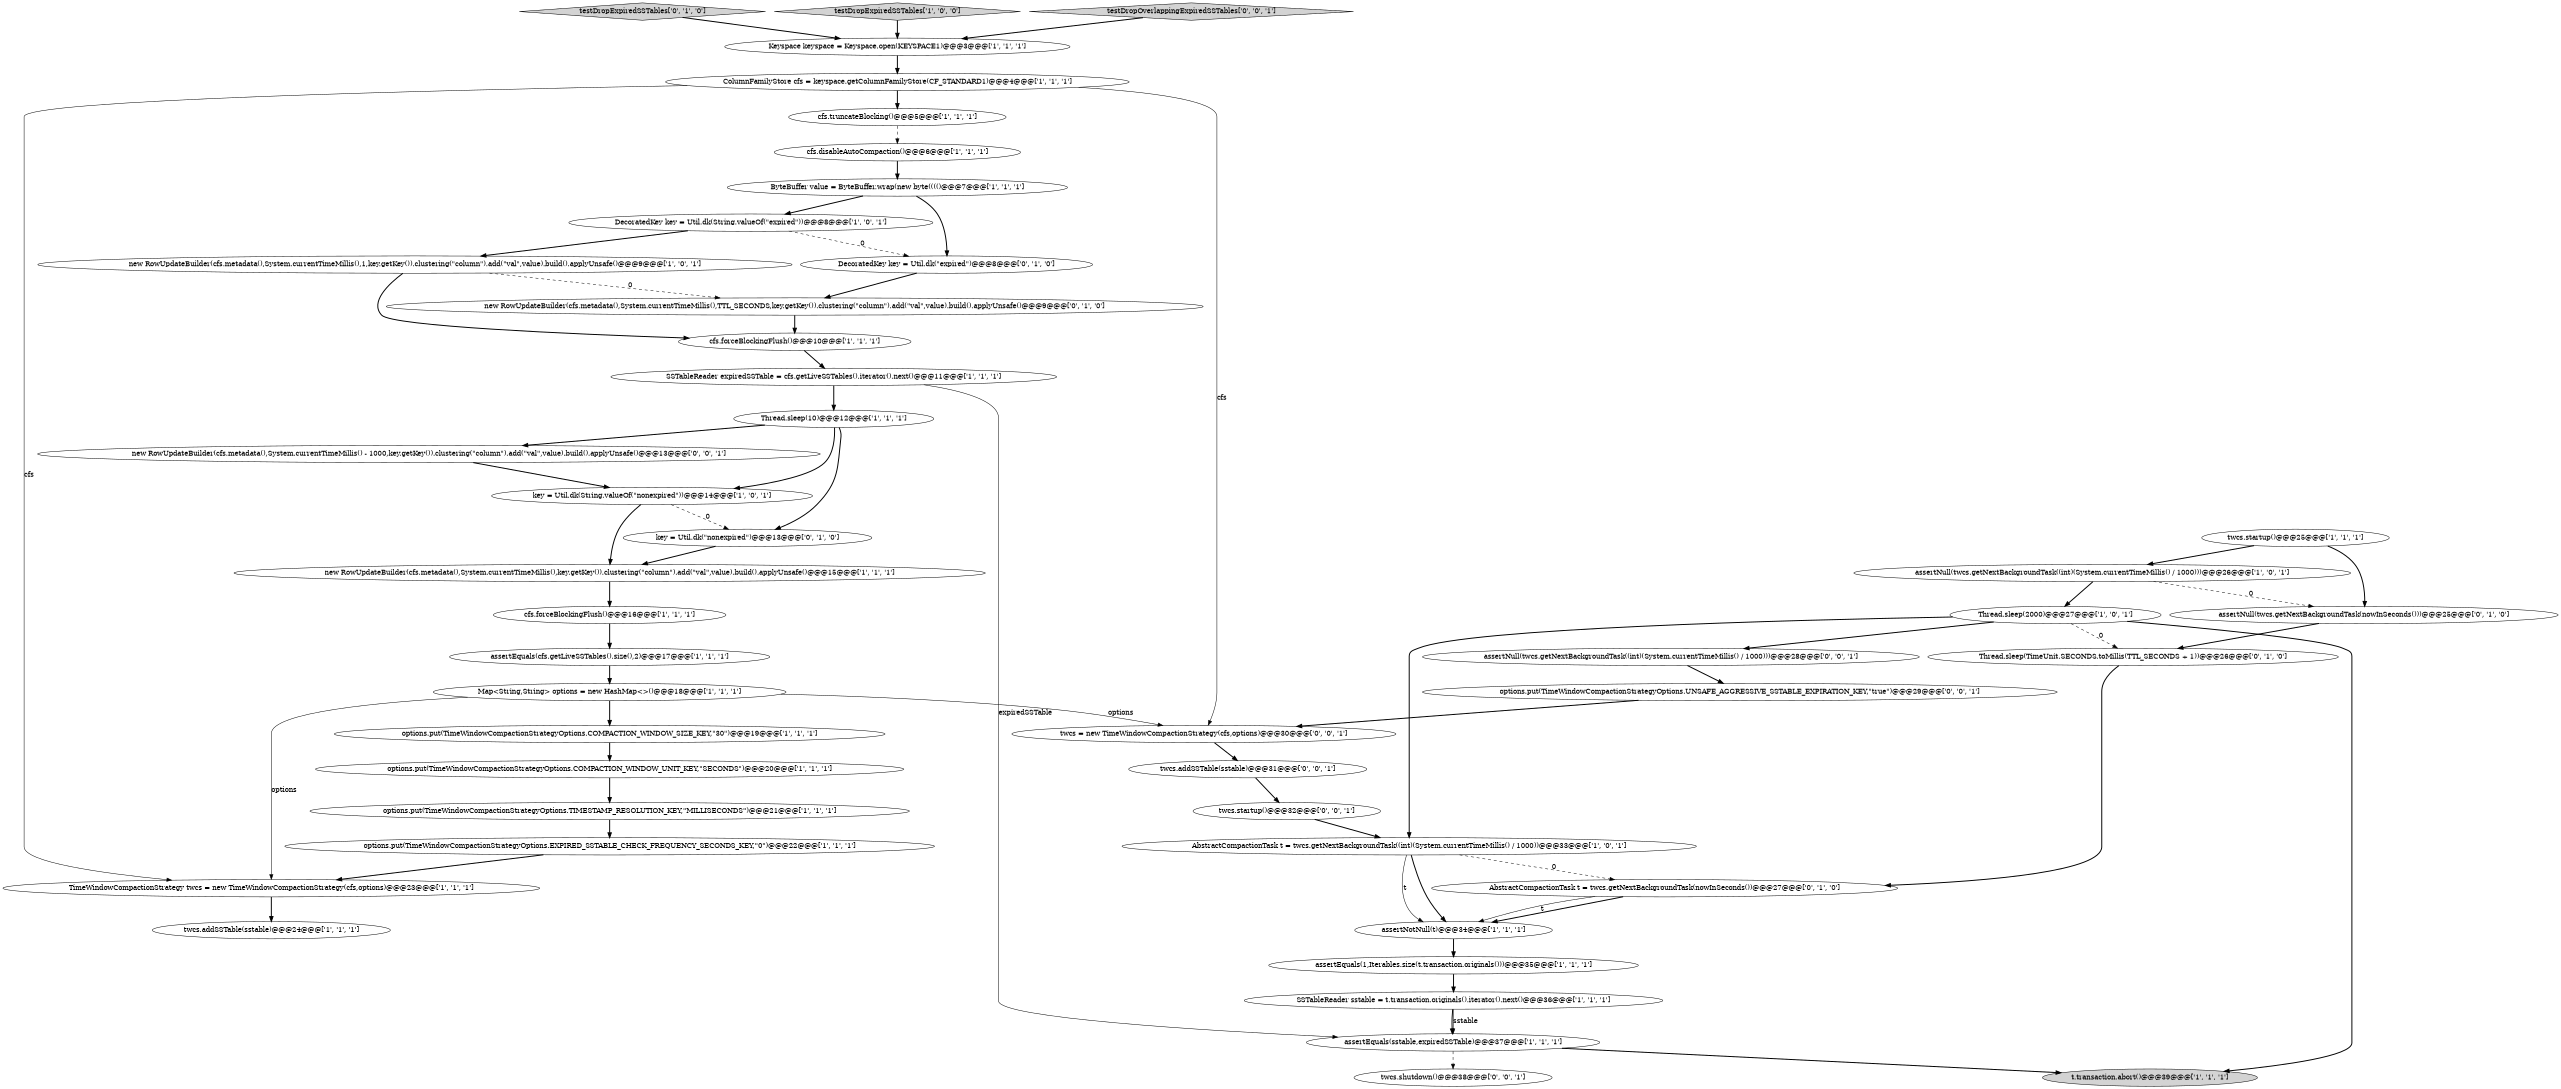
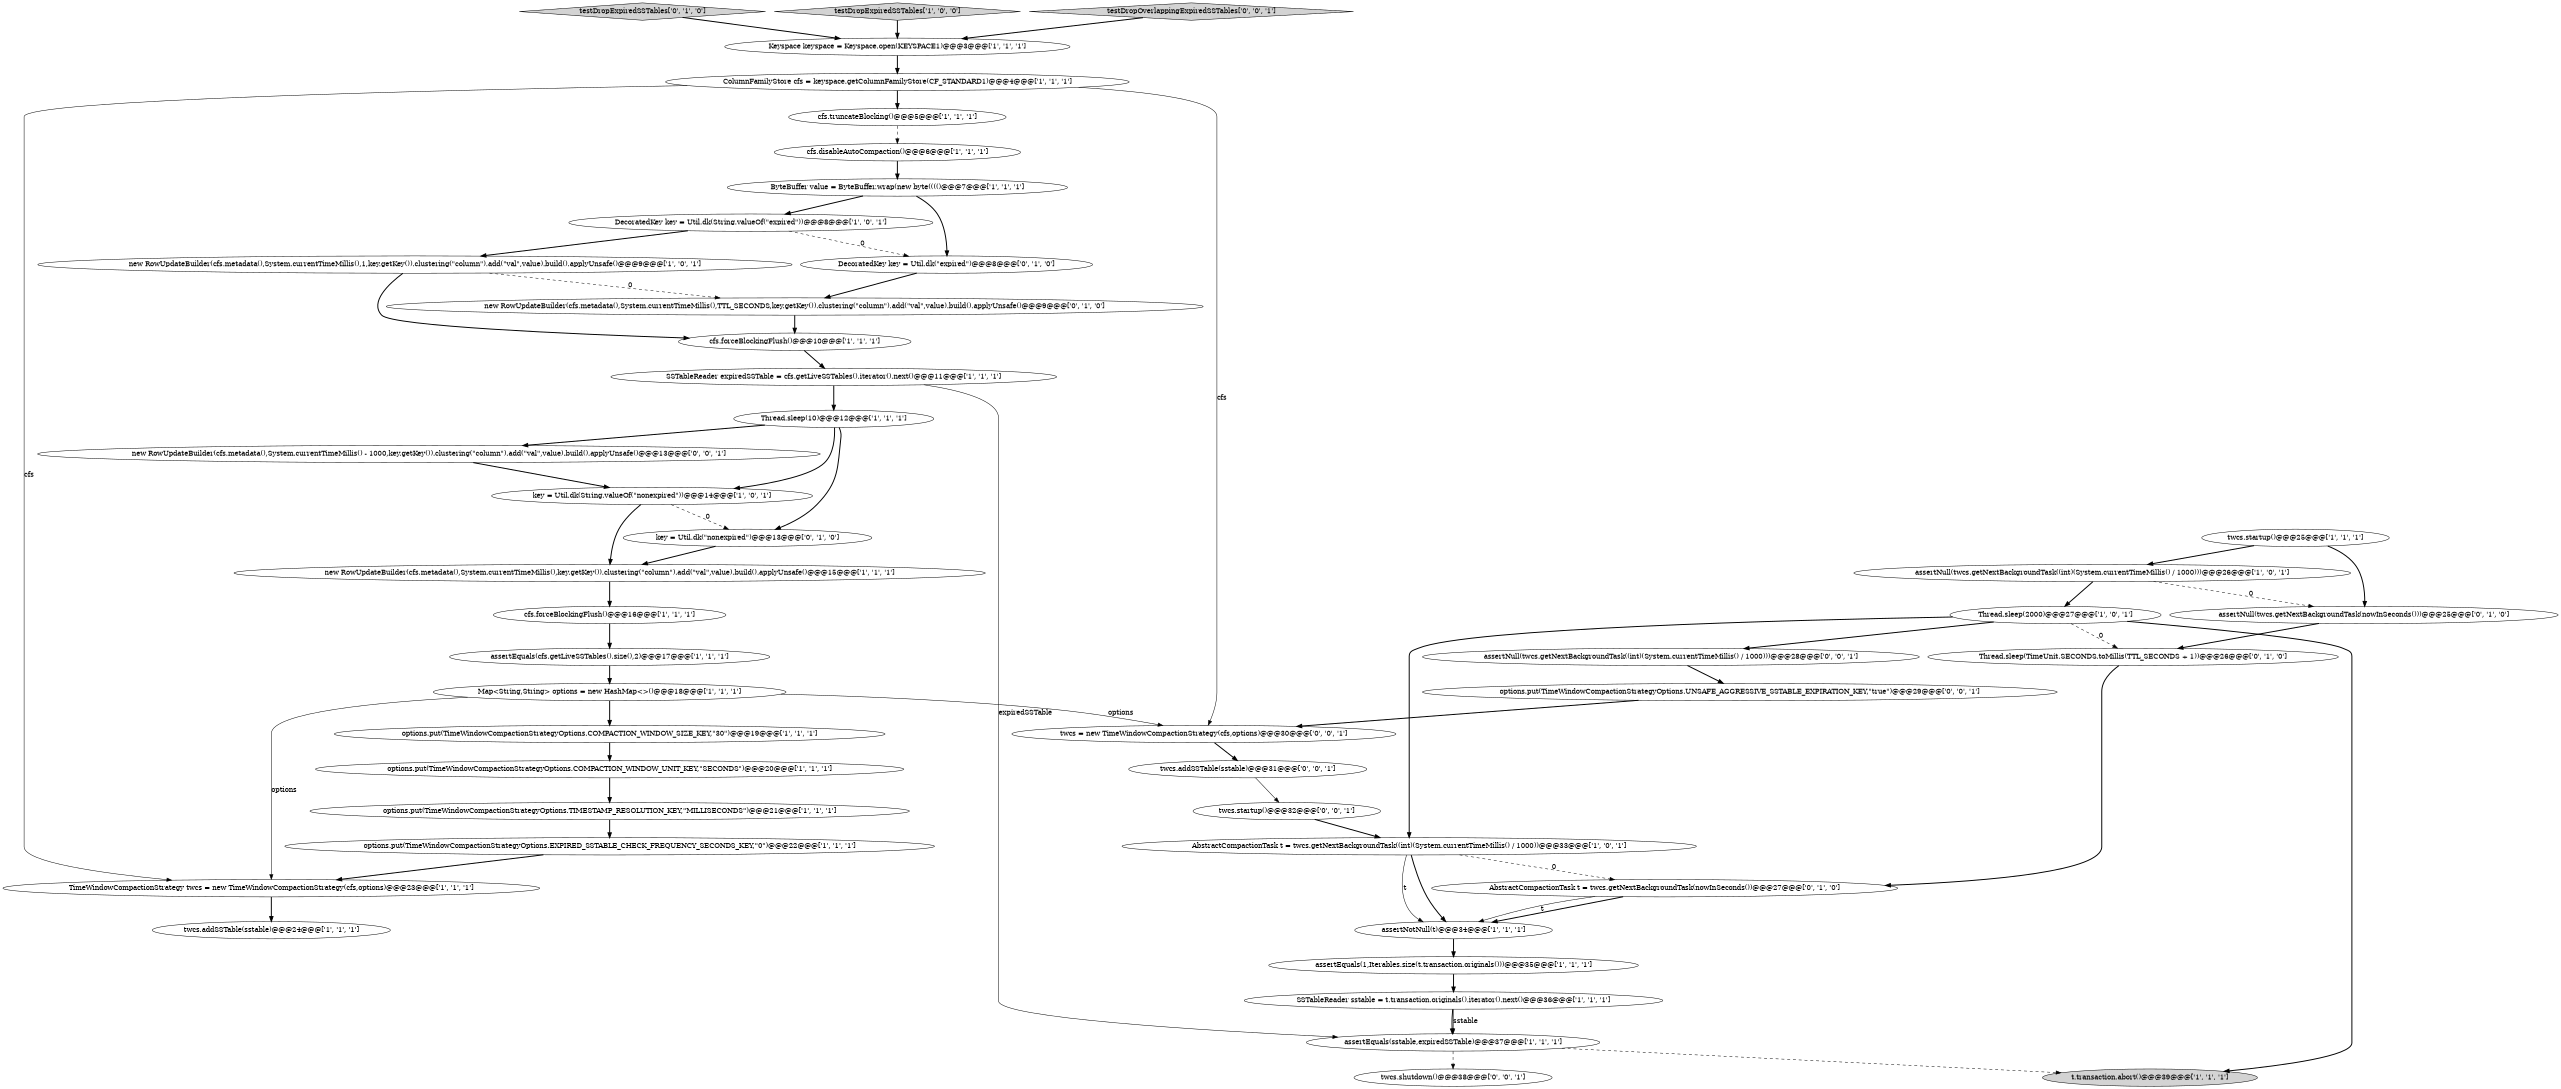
(1266, 788) -> (1266, 788)
(1809, 1060) -> (1809, 1060)
